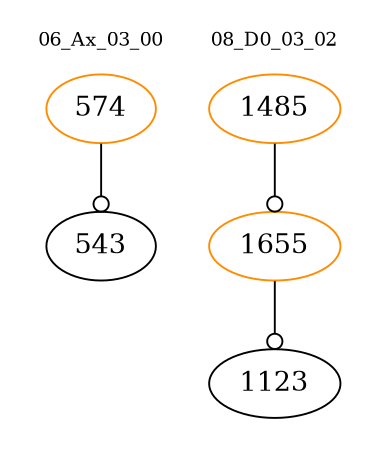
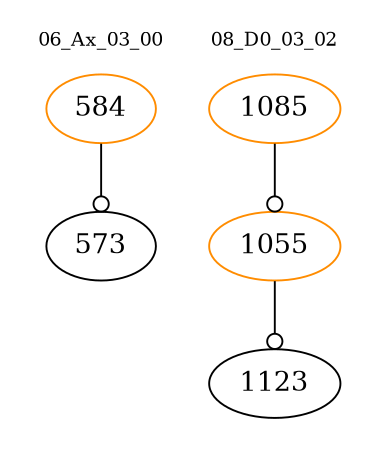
(101, 109) -> (101, 109)
(275, 109) -> (275, 109)
(101, 246) -> (101, 246)
(275, 246) -> (275, 246)
